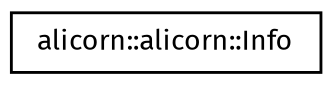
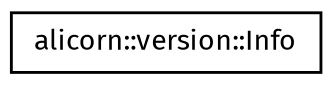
(166, 43) -> (166, 43)
